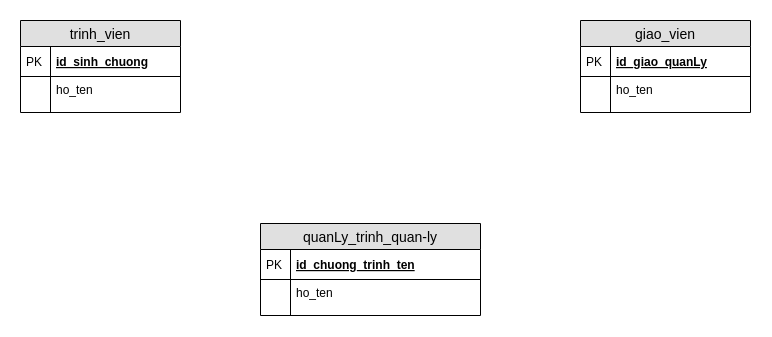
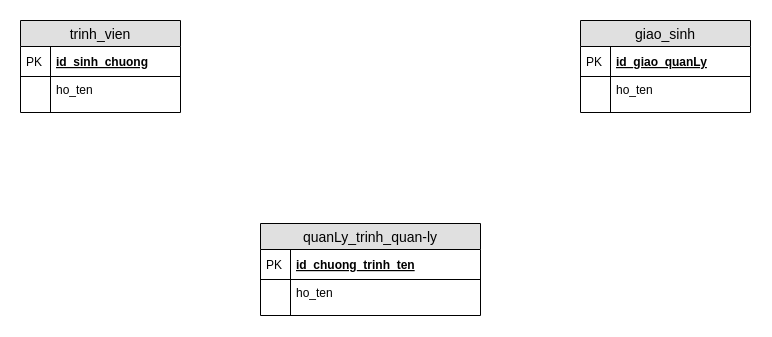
(665, 34) -> (665, 34)
